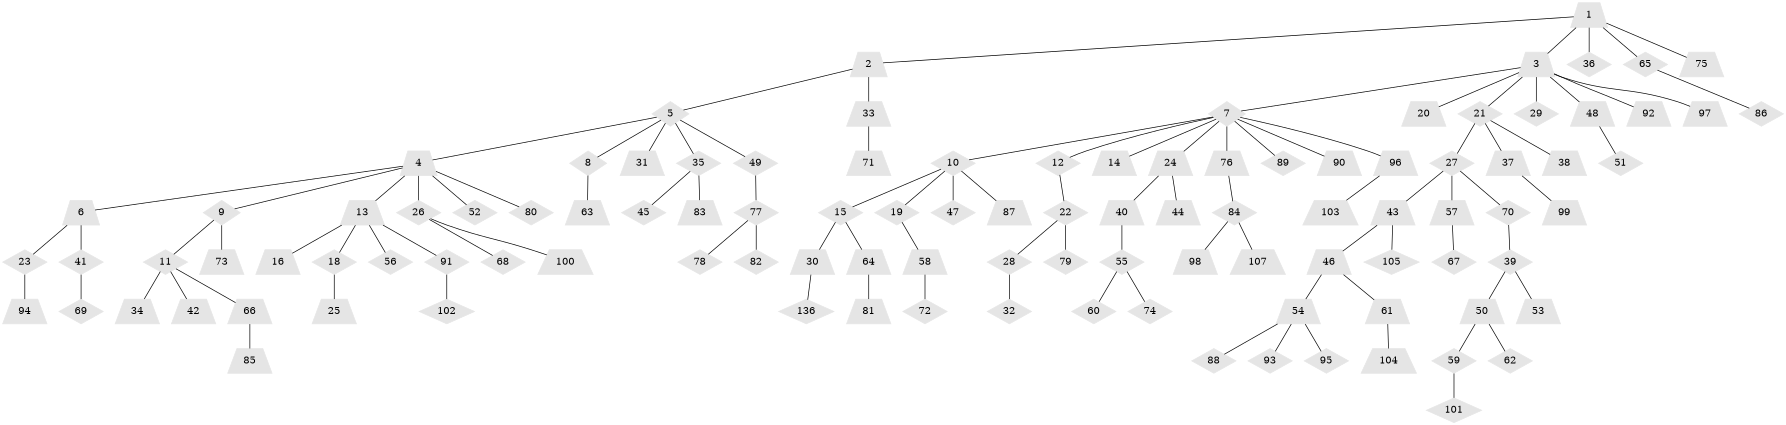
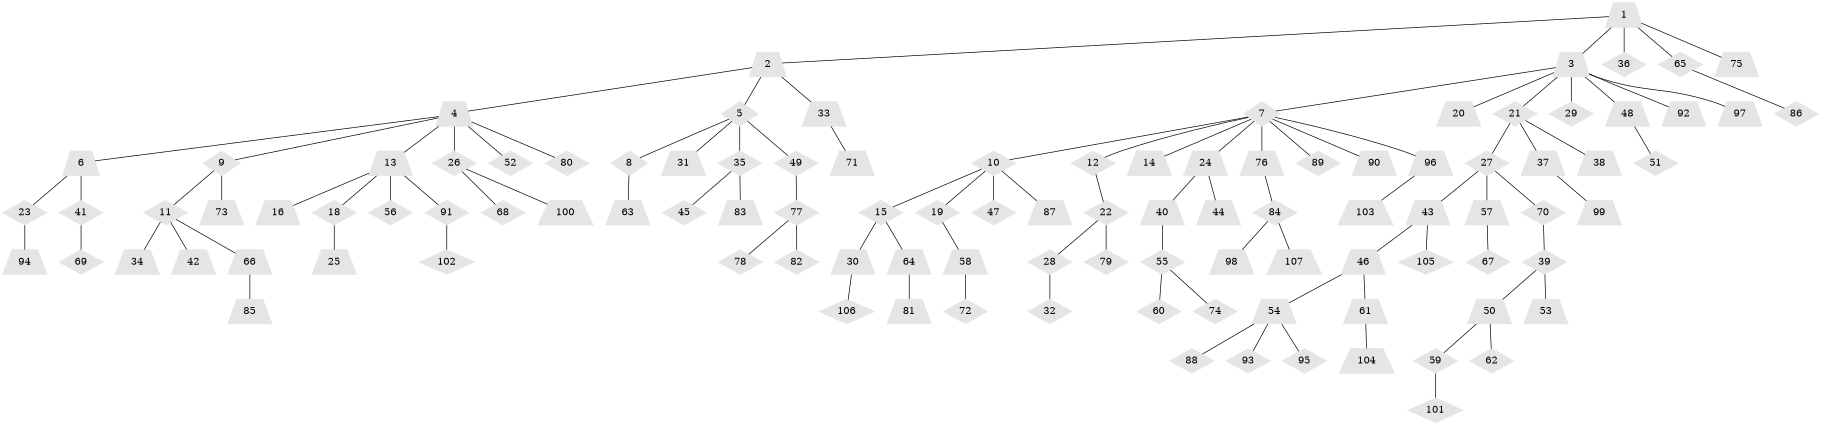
(545, 139) -> (610, 89)
(806, 311) -> (847, 311)
